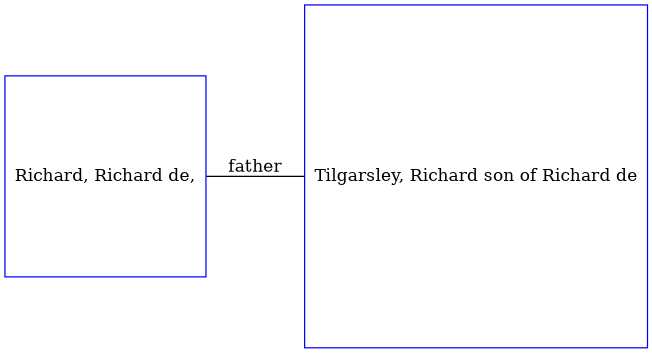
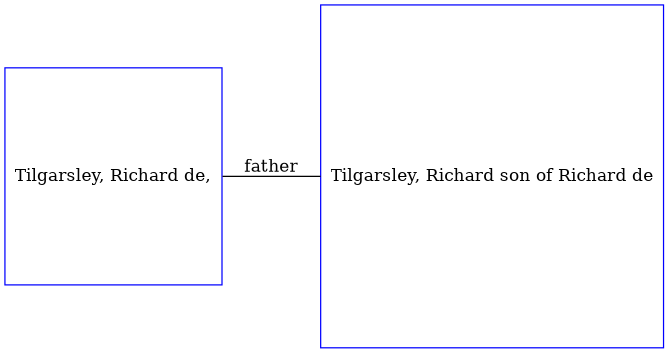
(105, 176) -> (113, 176)
